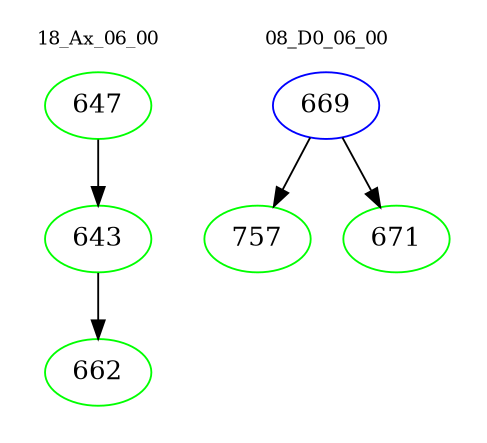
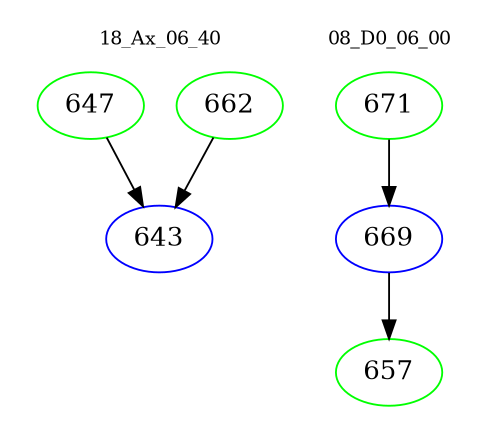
(98, 40) -> (160, 40)
(357, 164) -> (389, 163)
(98, 239) -> (159, 239)
(258, 239) -> (389, 372)
(98, 297) -> (199, 164)
